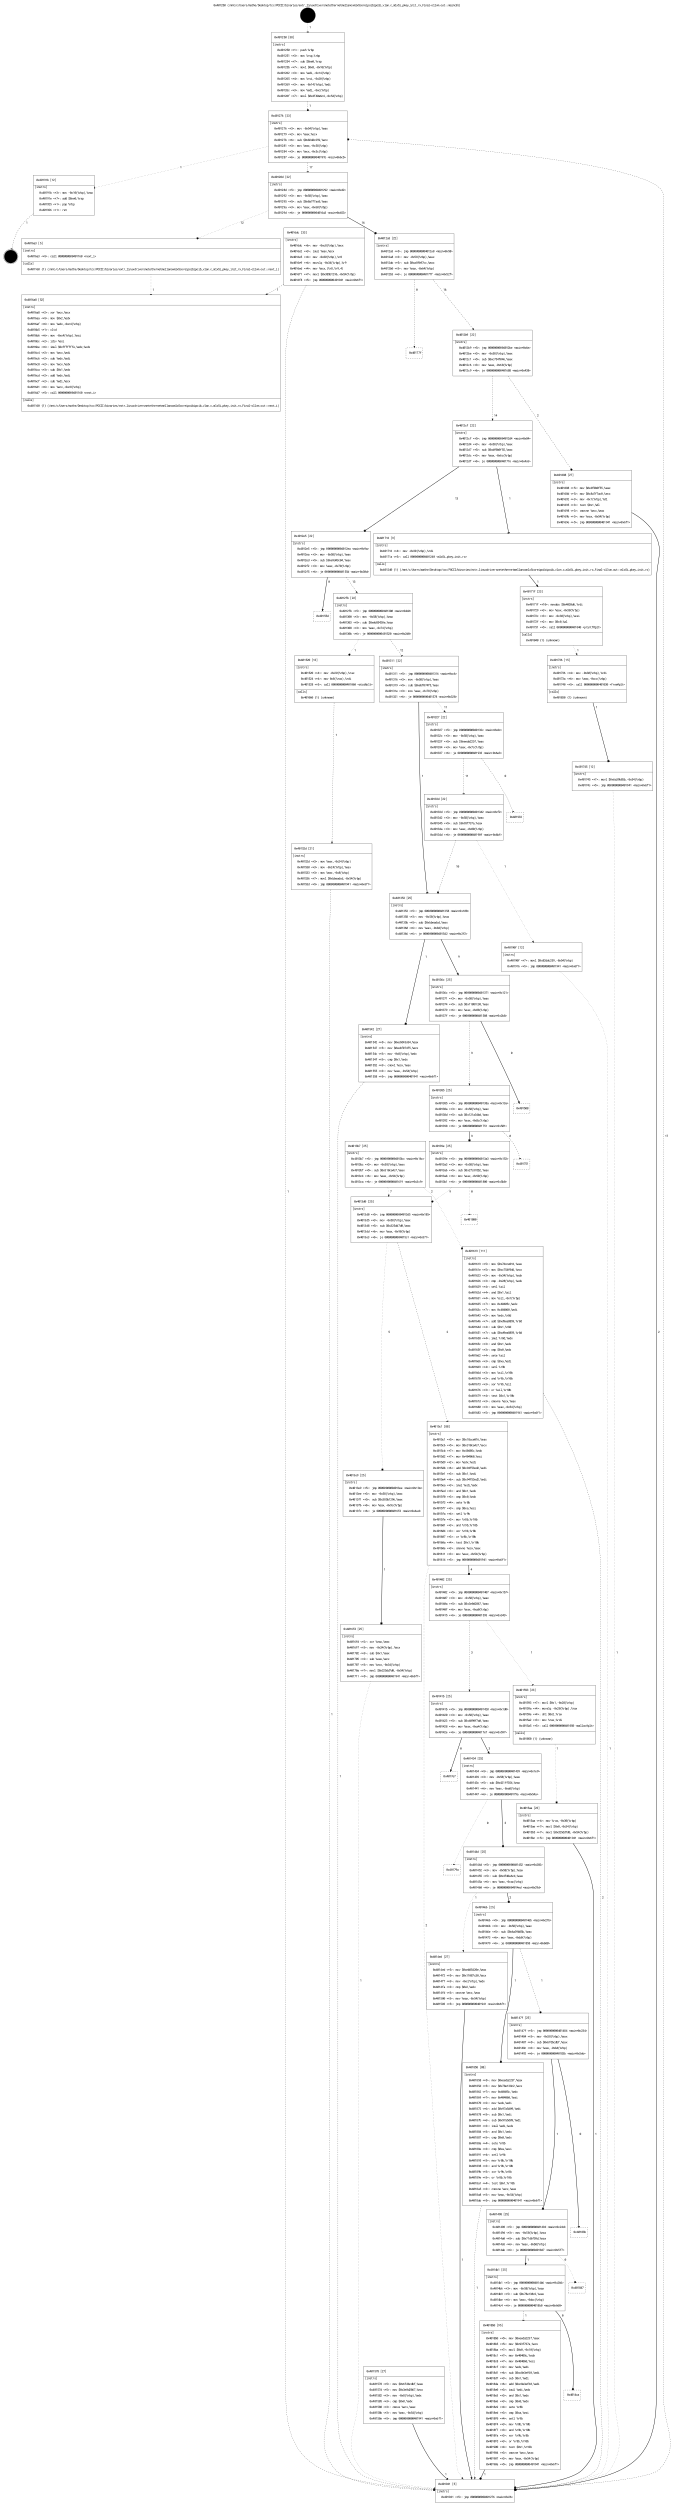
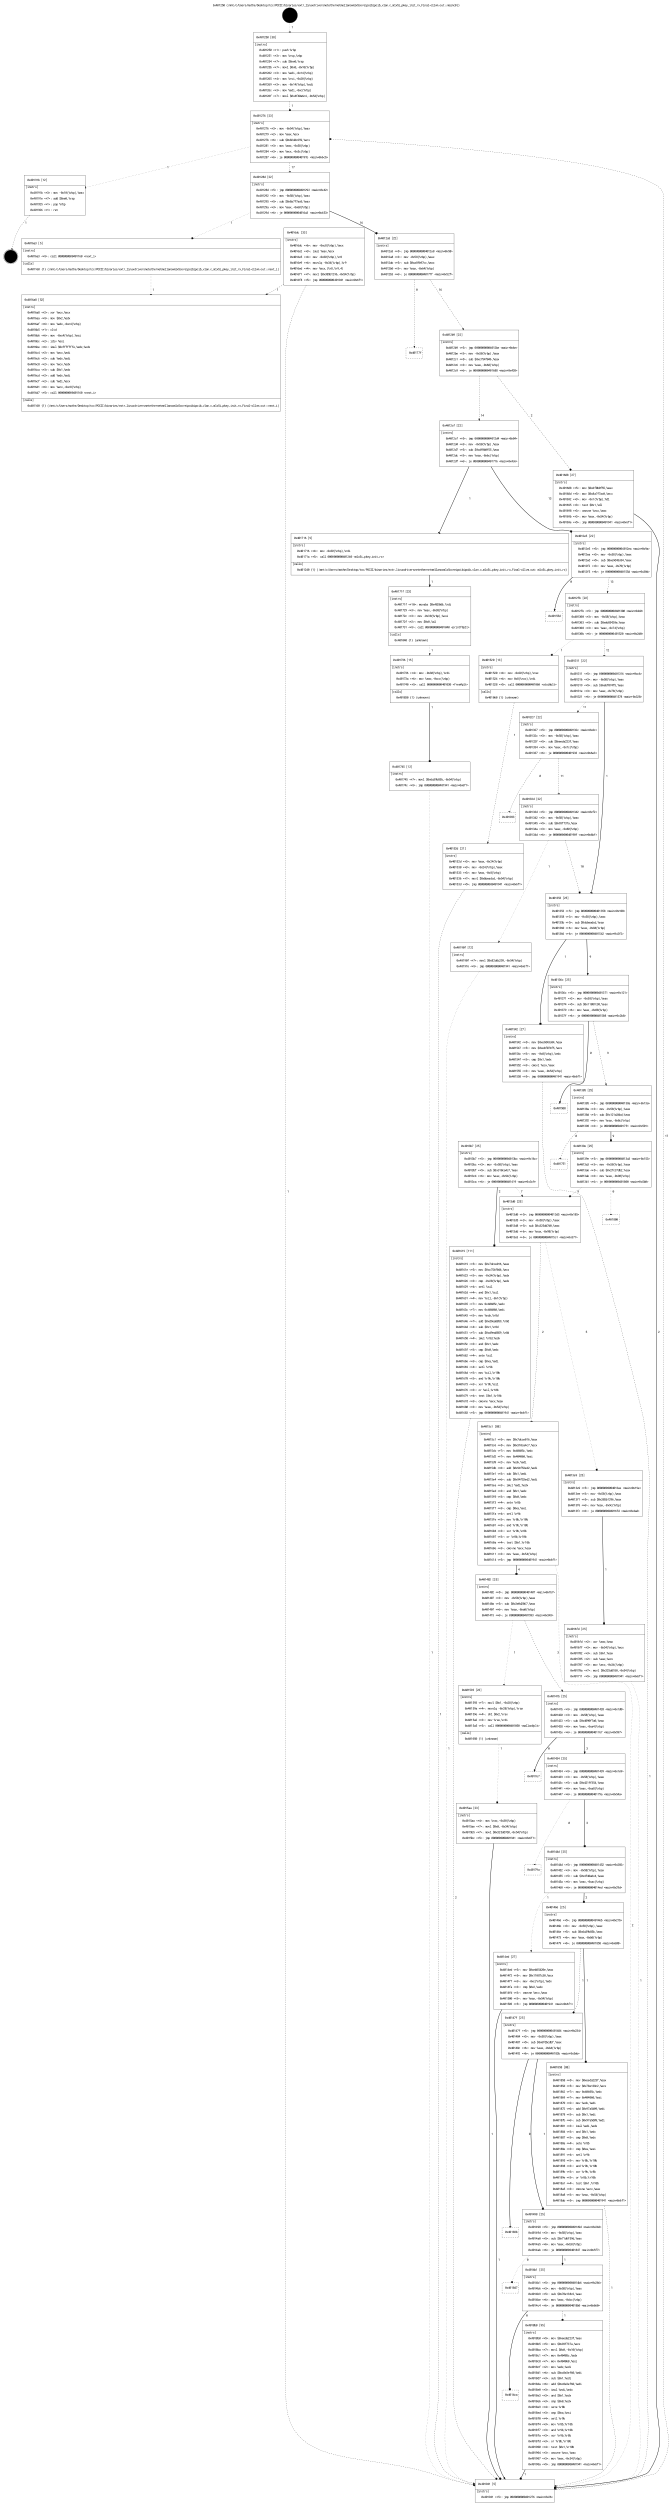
(241, 223) -> (231, 223)
(445, 1216) -> (496, 1216)
(524, 2315) -> (563, 2315)
(404, 2395) -> none
